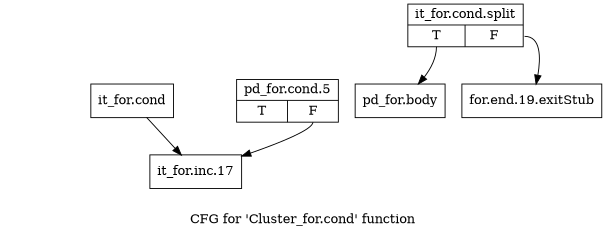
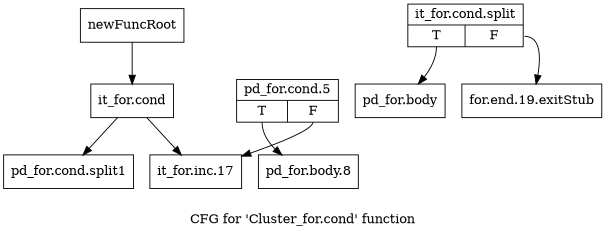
none -> (132, 25)
none -> (69, 172)
none -> (308, 172)
